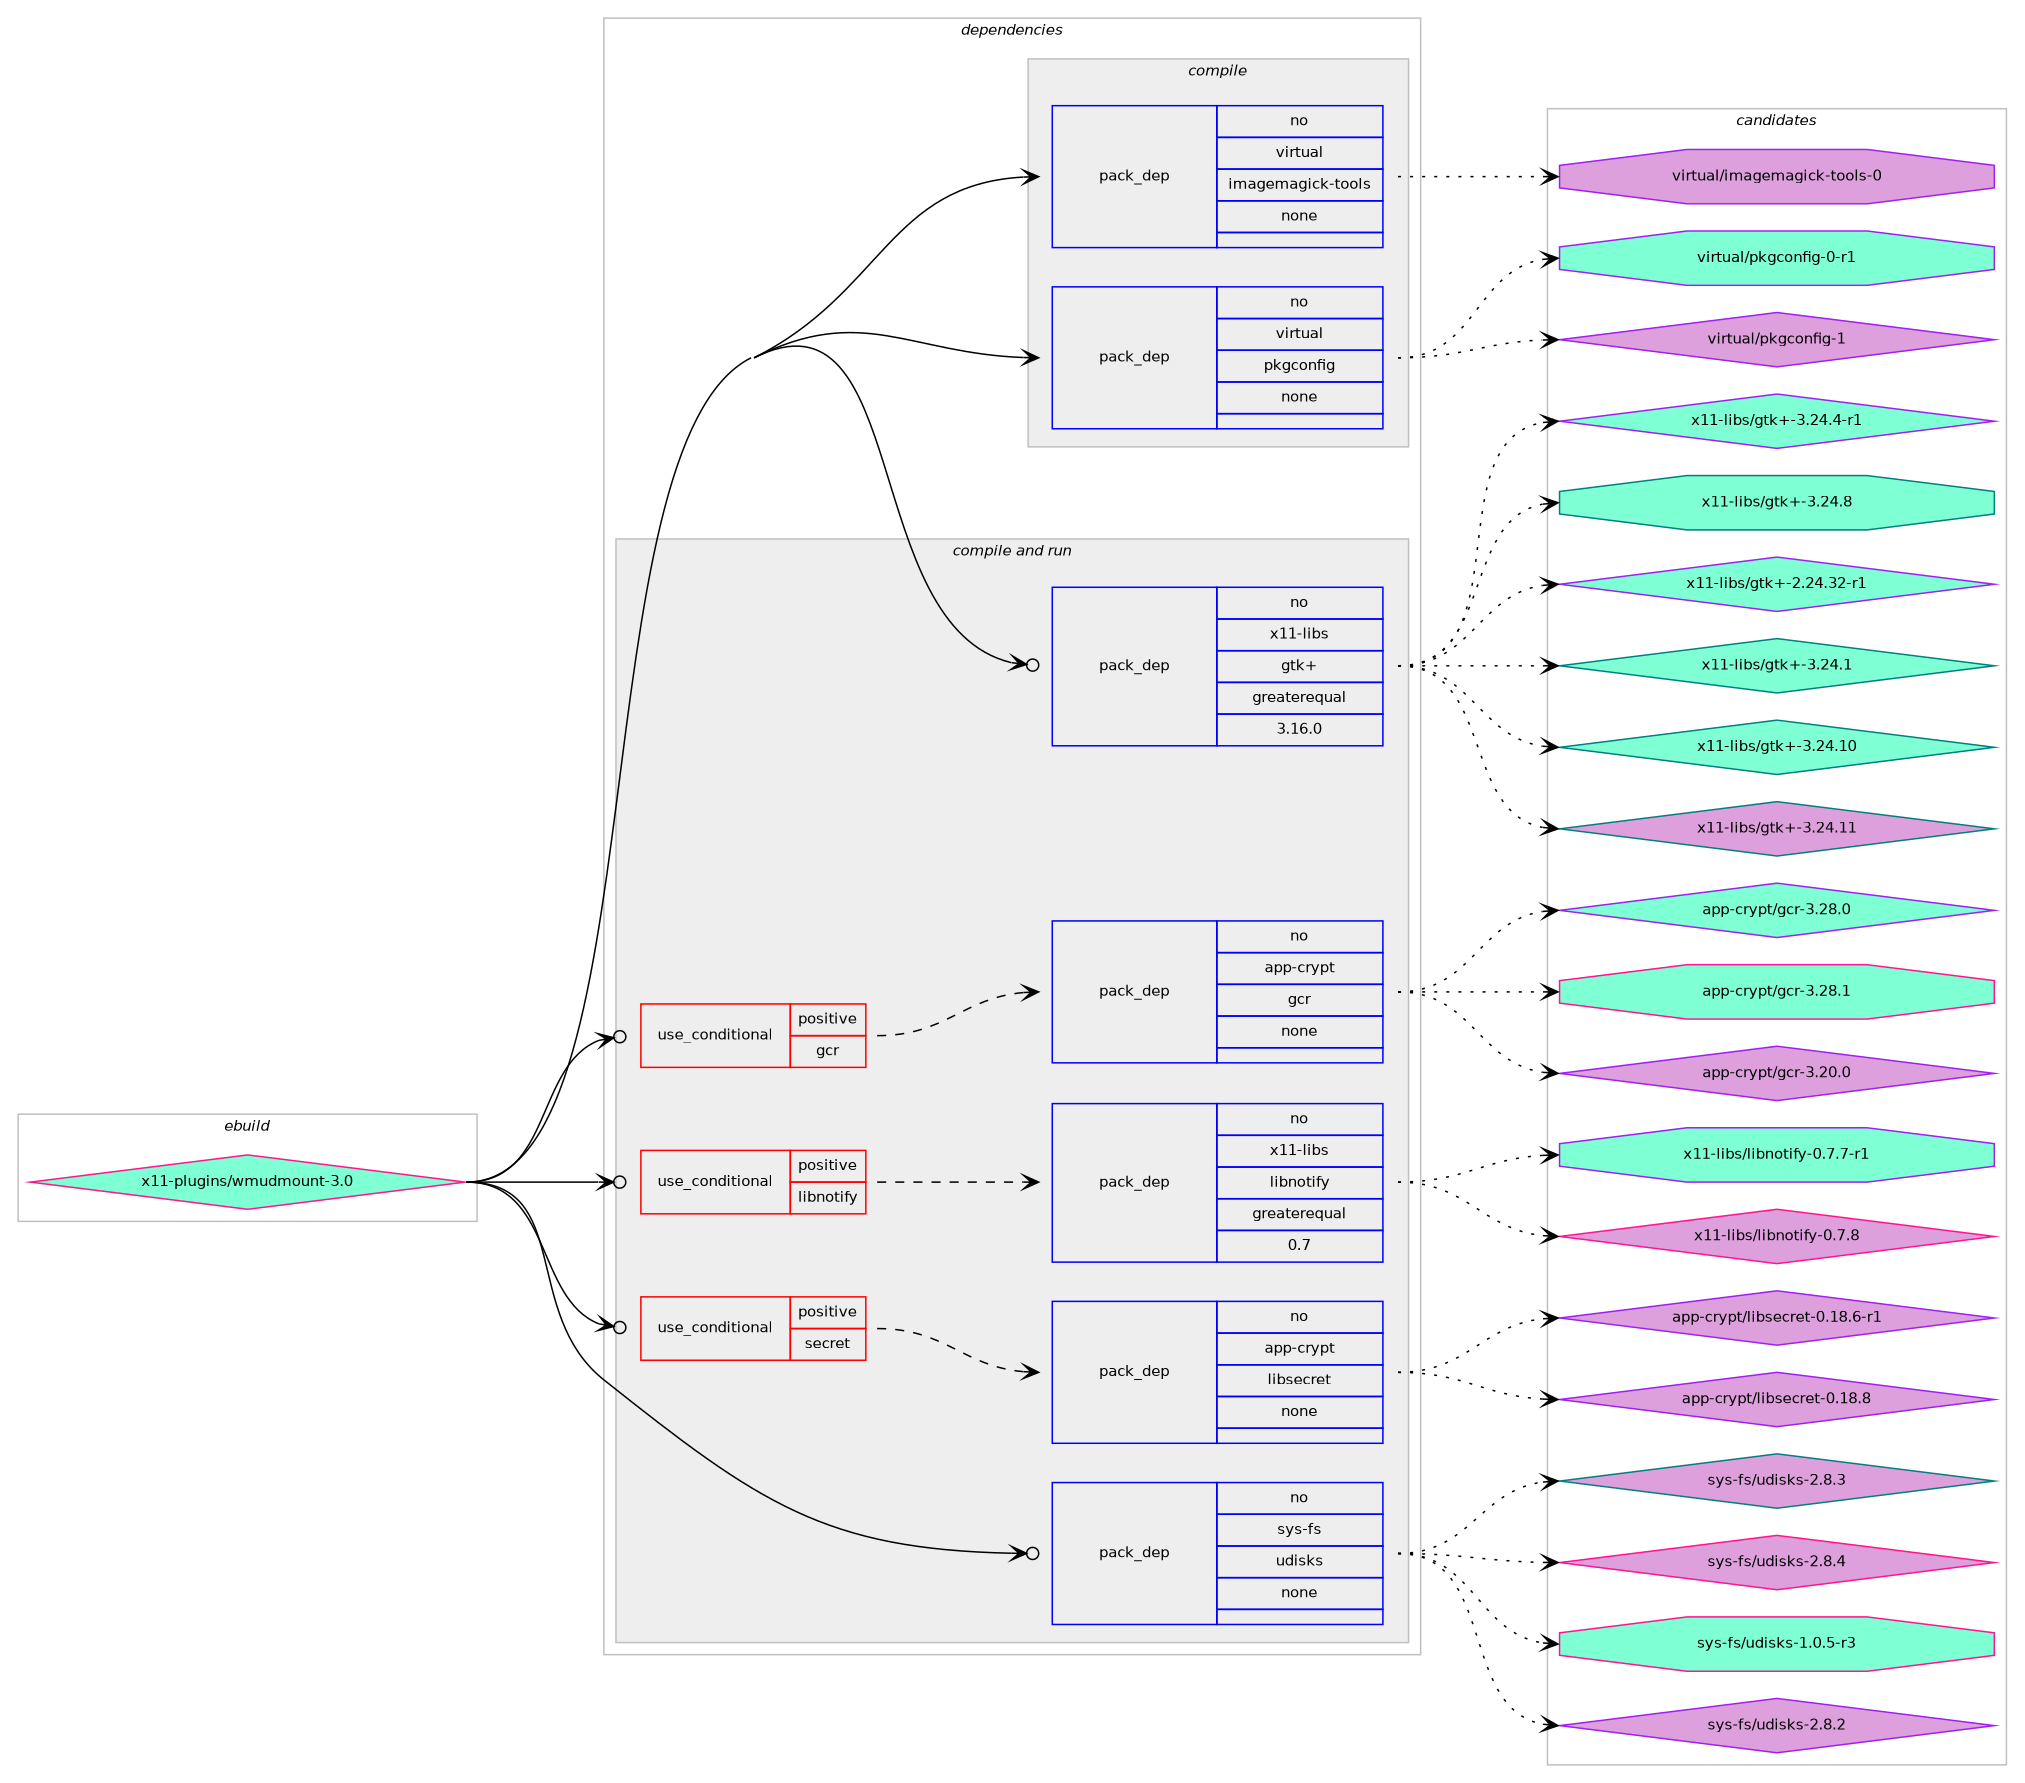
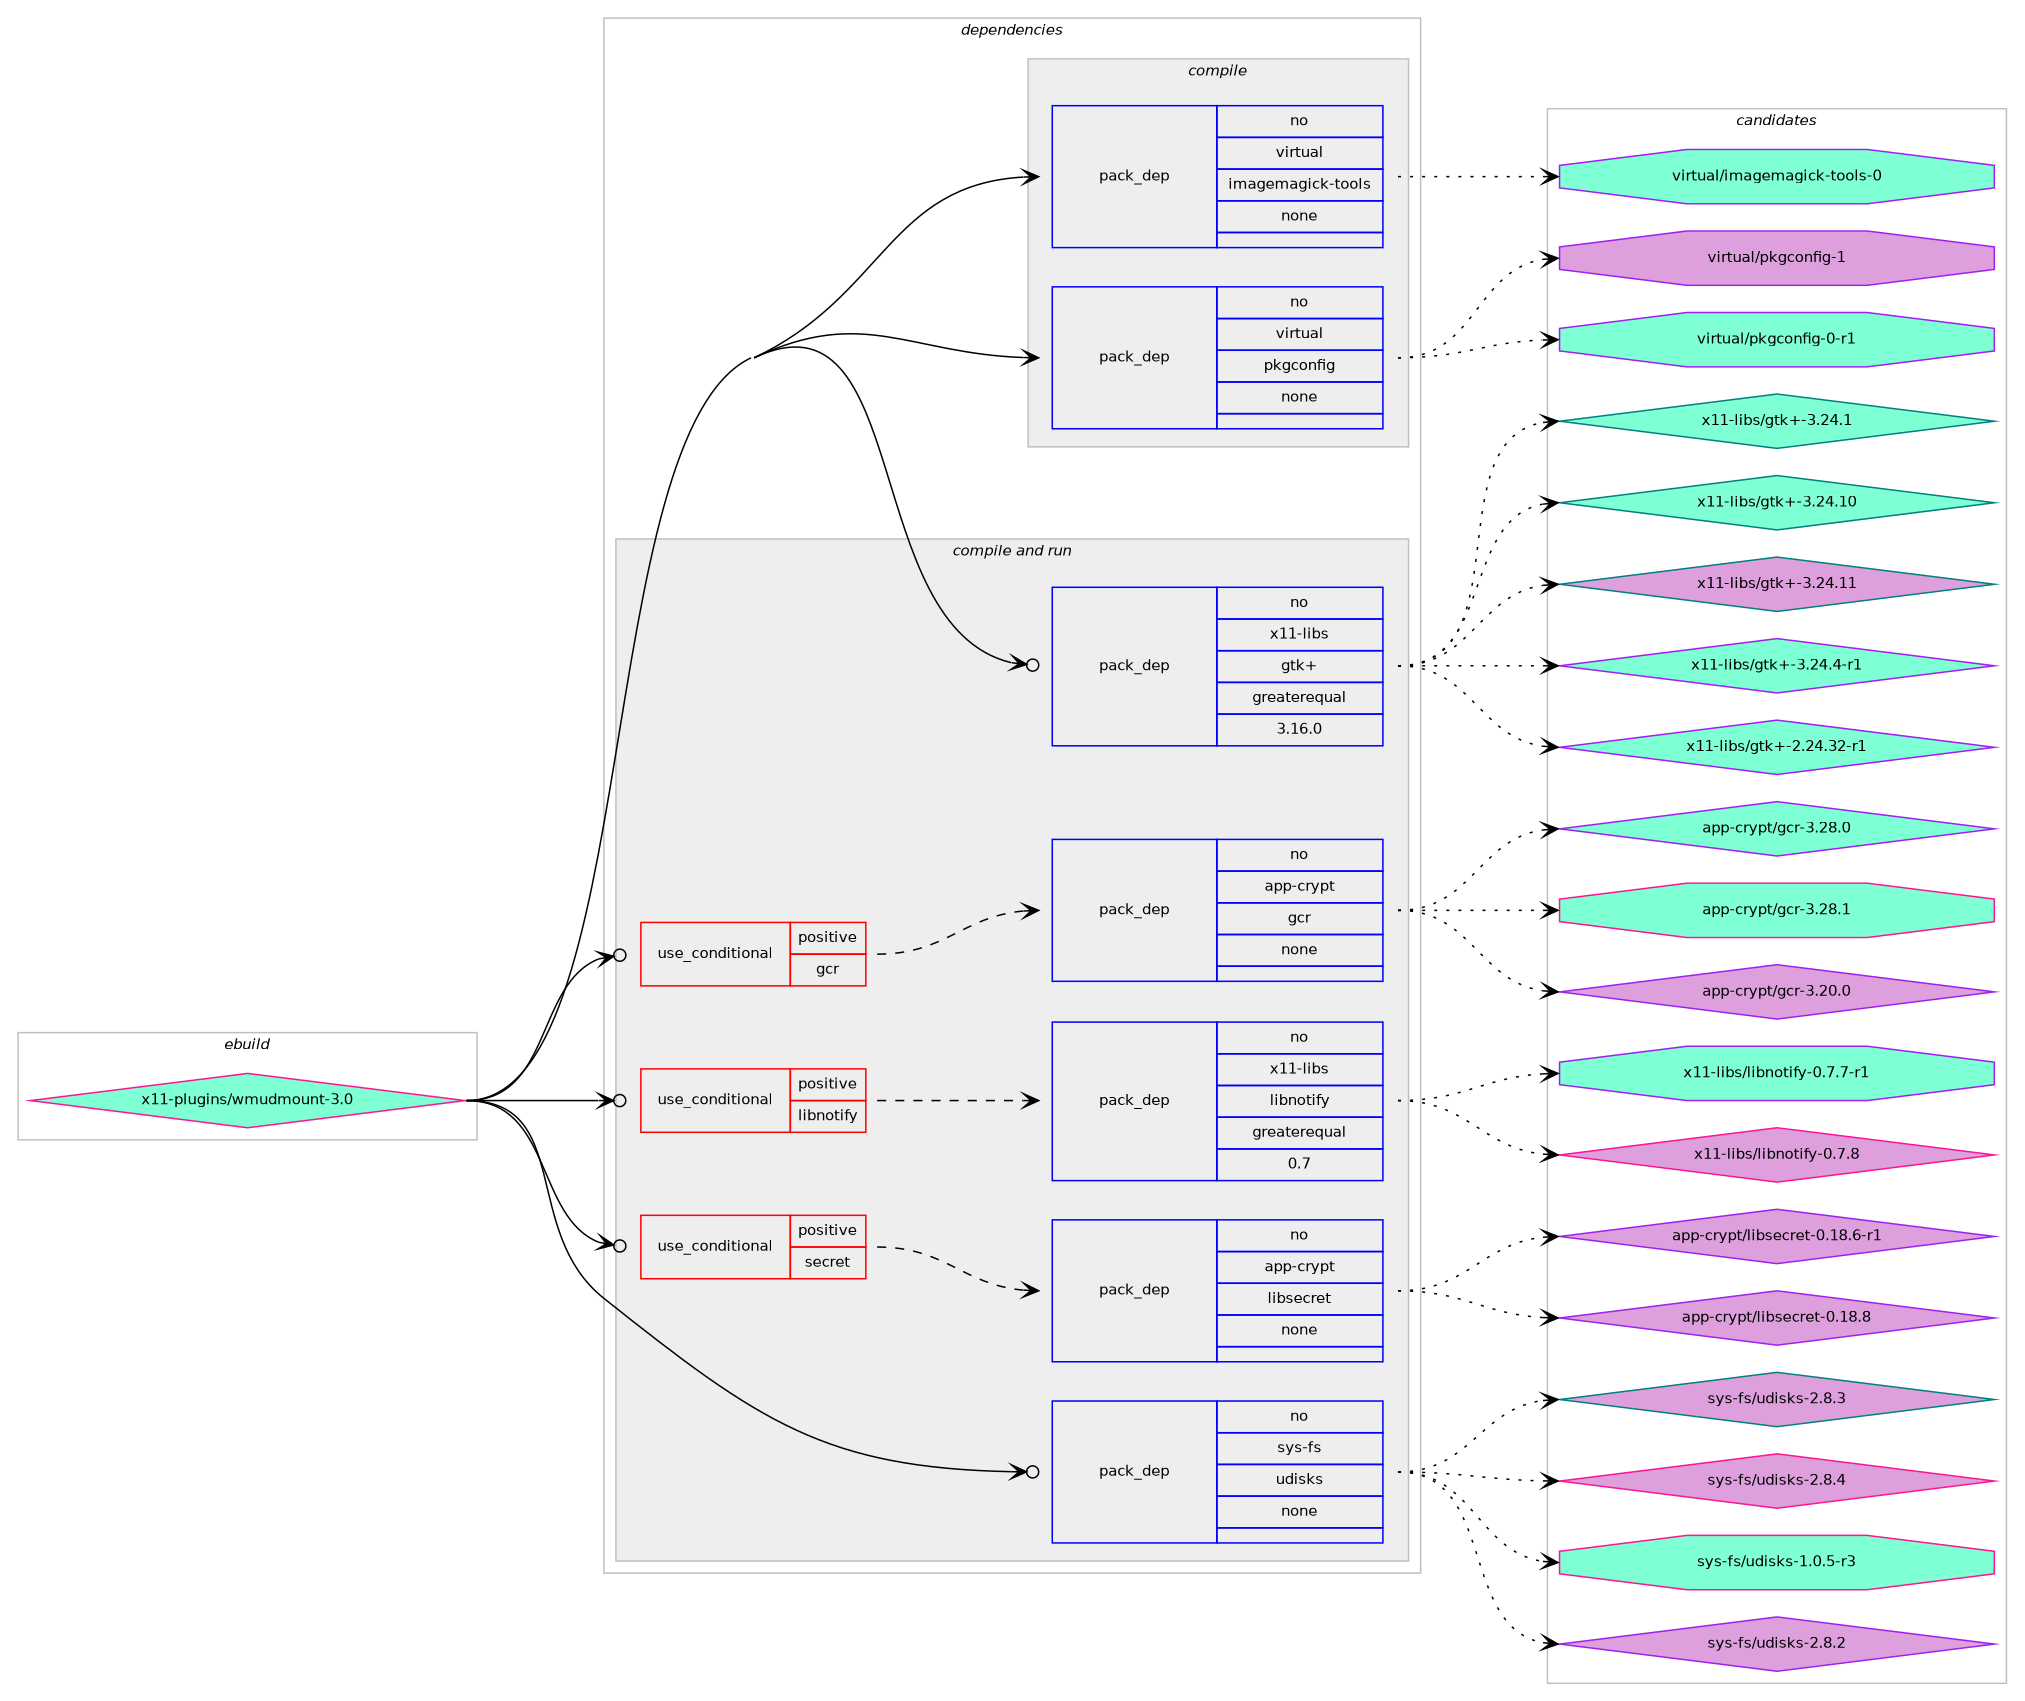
(1777, 177) -> (1777, 177)
(1777, 340) -> (1777, 258)
(1777, 503) -> none
